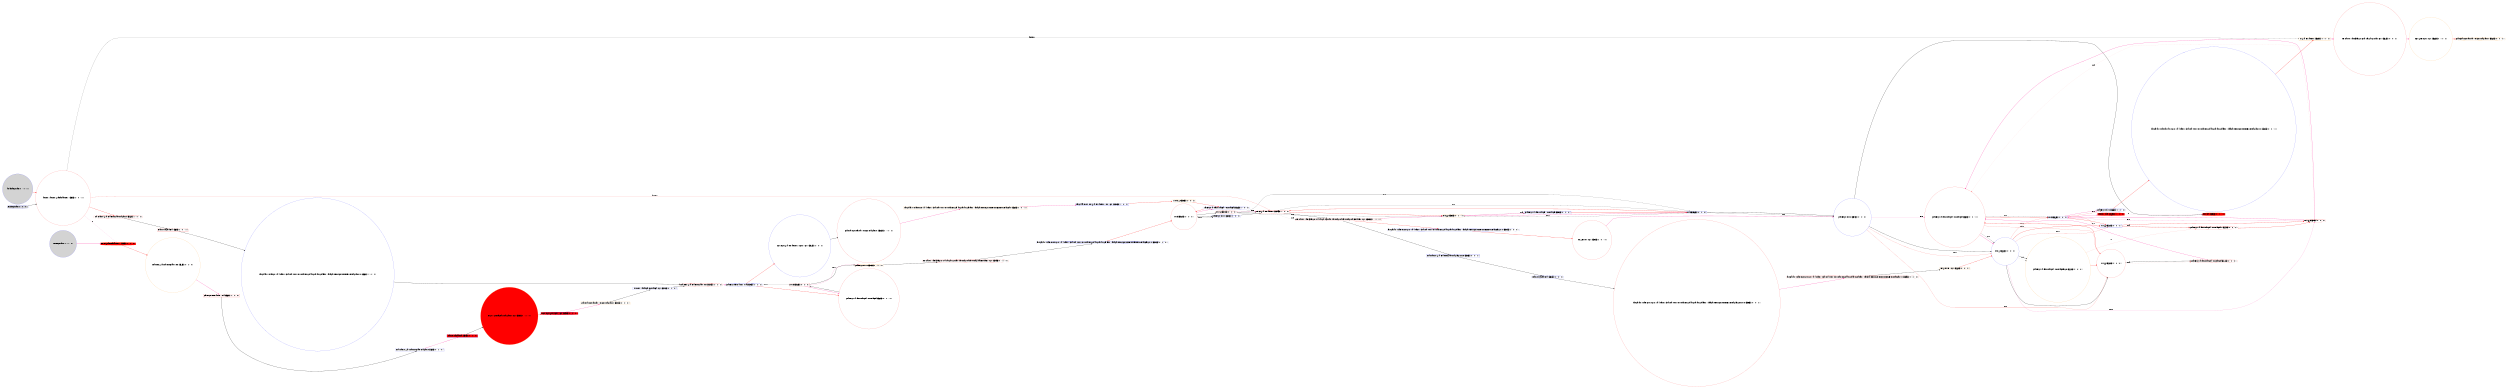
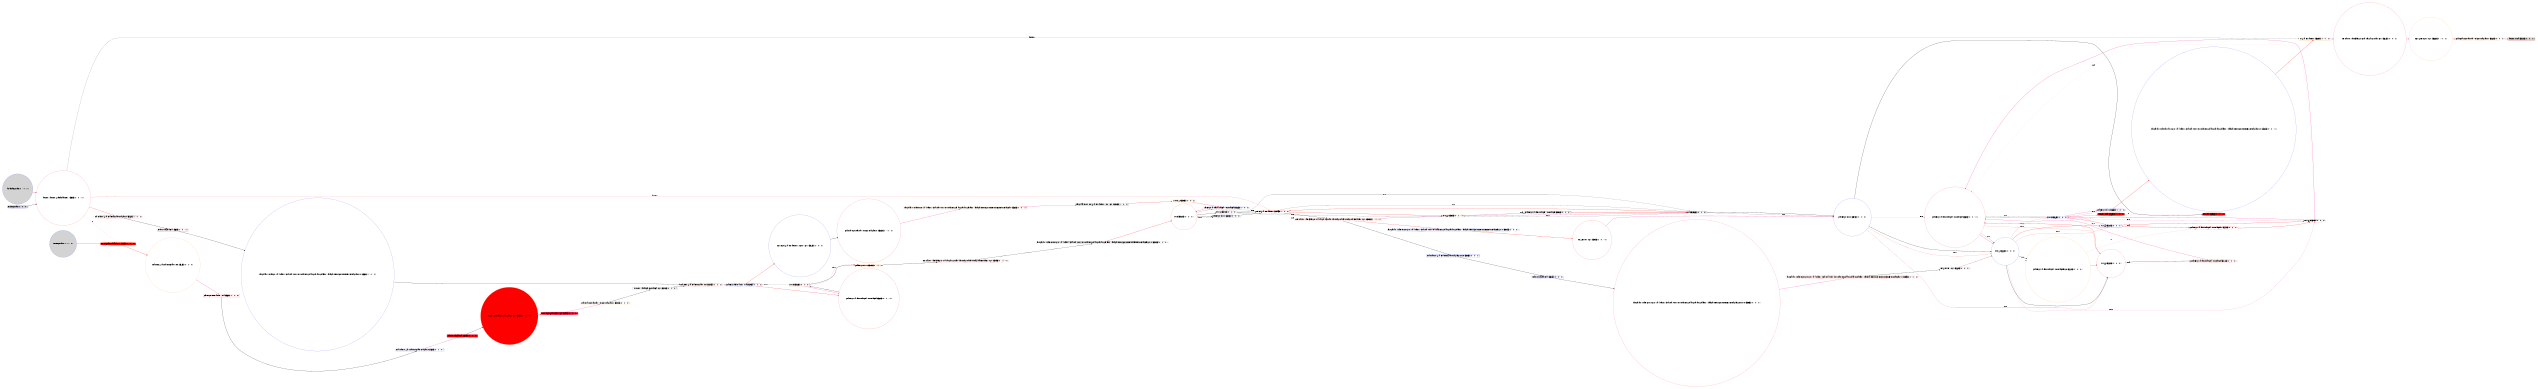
none -> (2521, 39)
